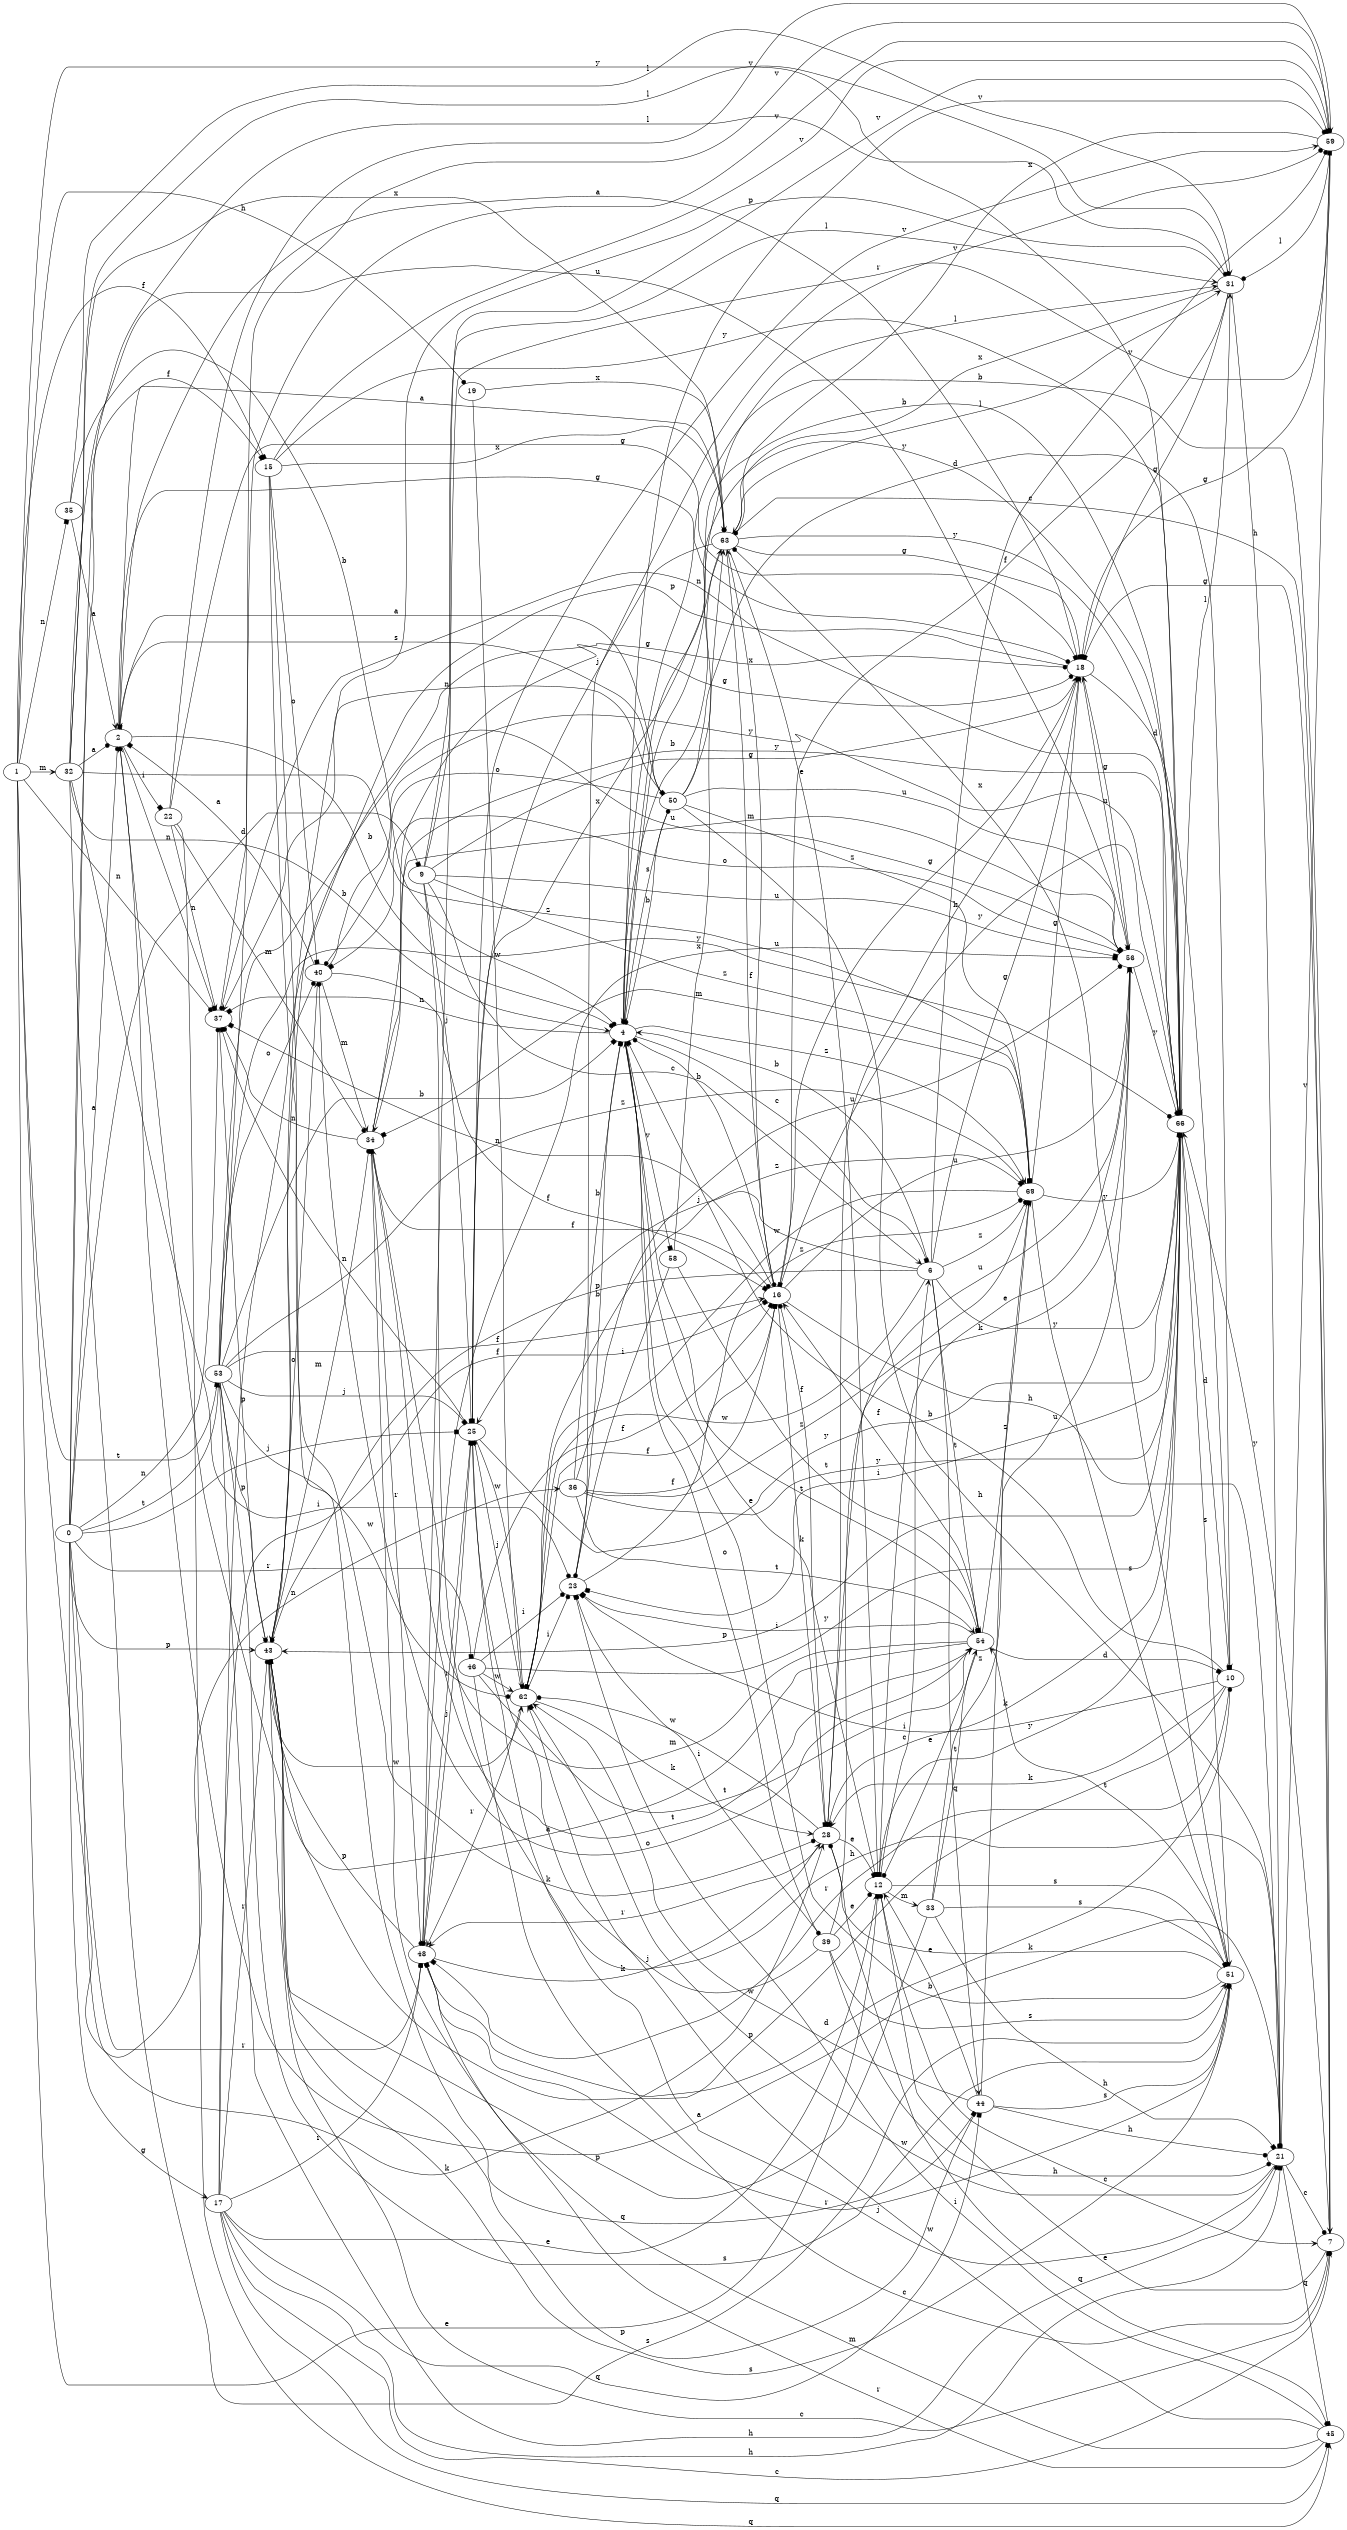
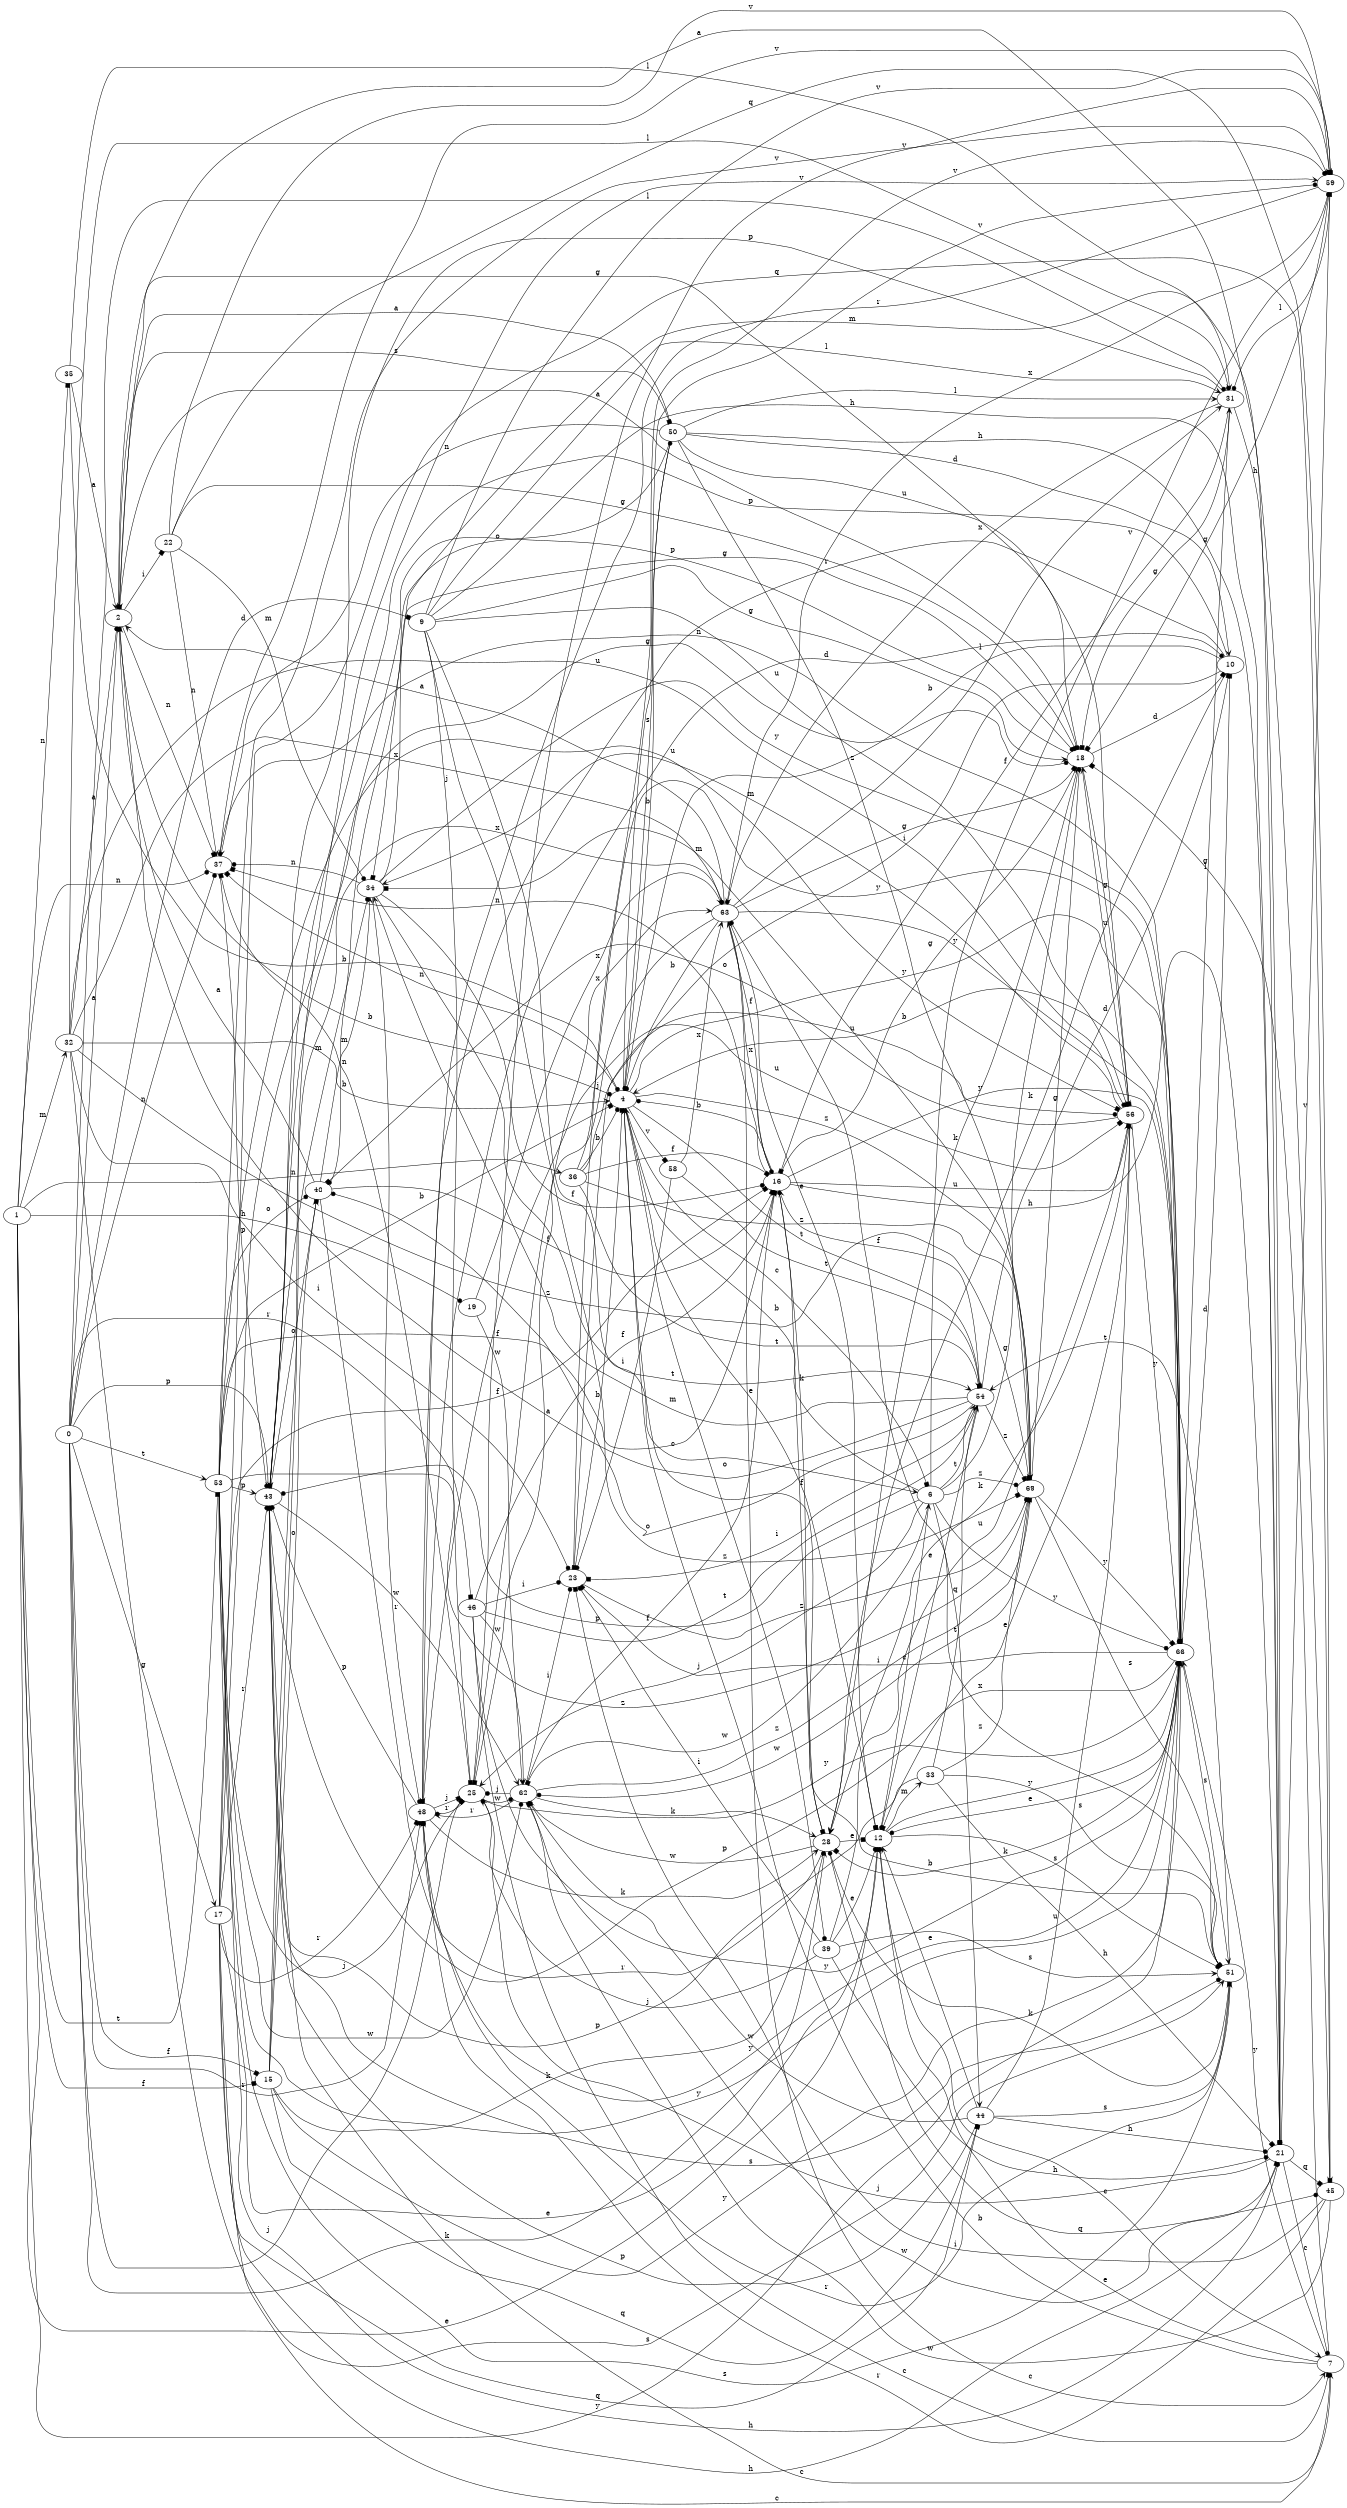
none -> (1080, 1795)
